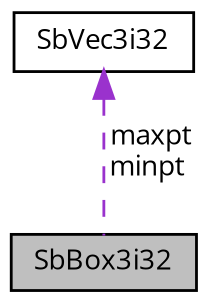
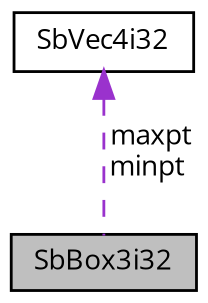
(104, 42) -> (104, 42)
